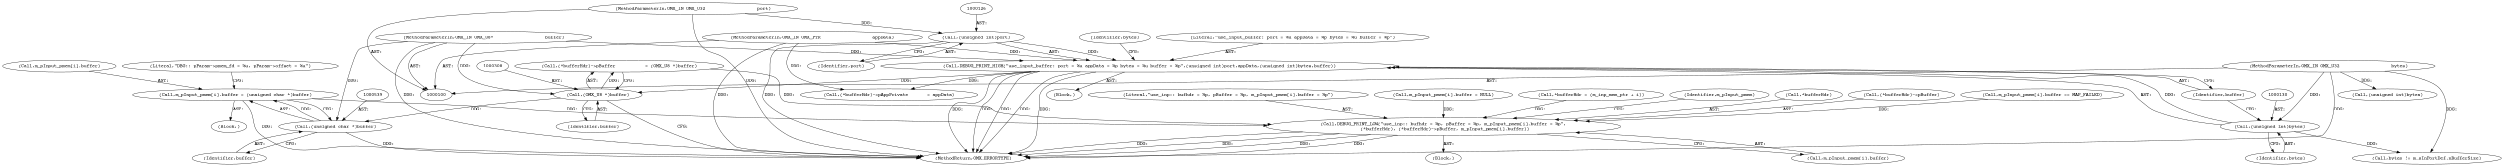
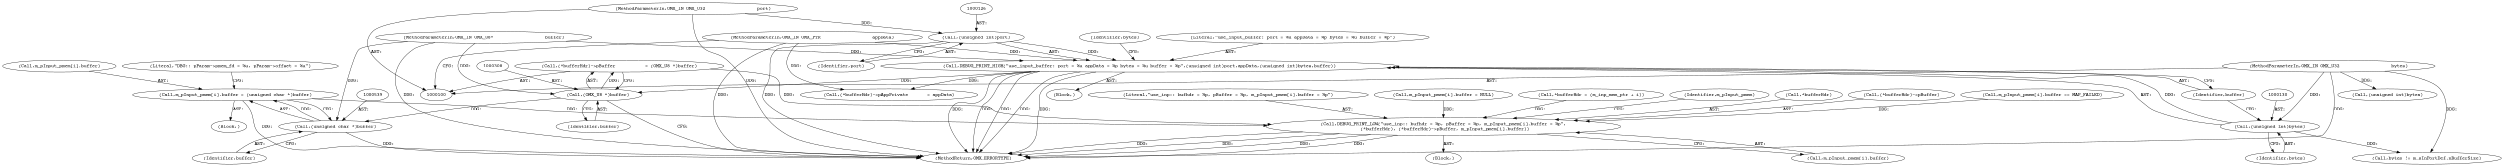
(412, 57) -> (511, 79)
(449, 66) -> (449, 66)
